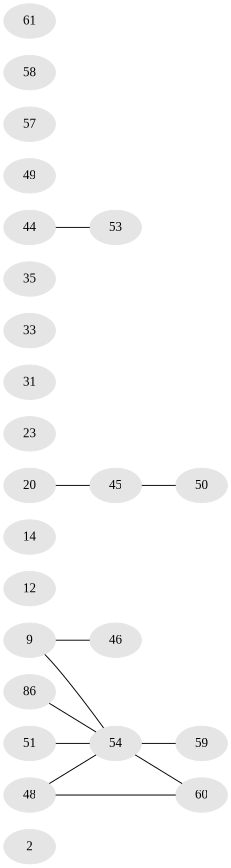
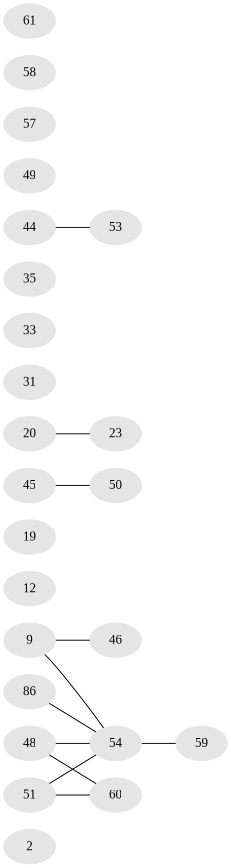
(73, 485) -> (73, 434)
(30, 537) -> (30, 537)
(159, 769) -> (73, 795)
